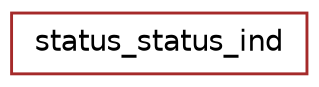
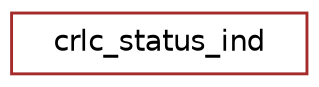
(159, 43) -> (159, 43)
